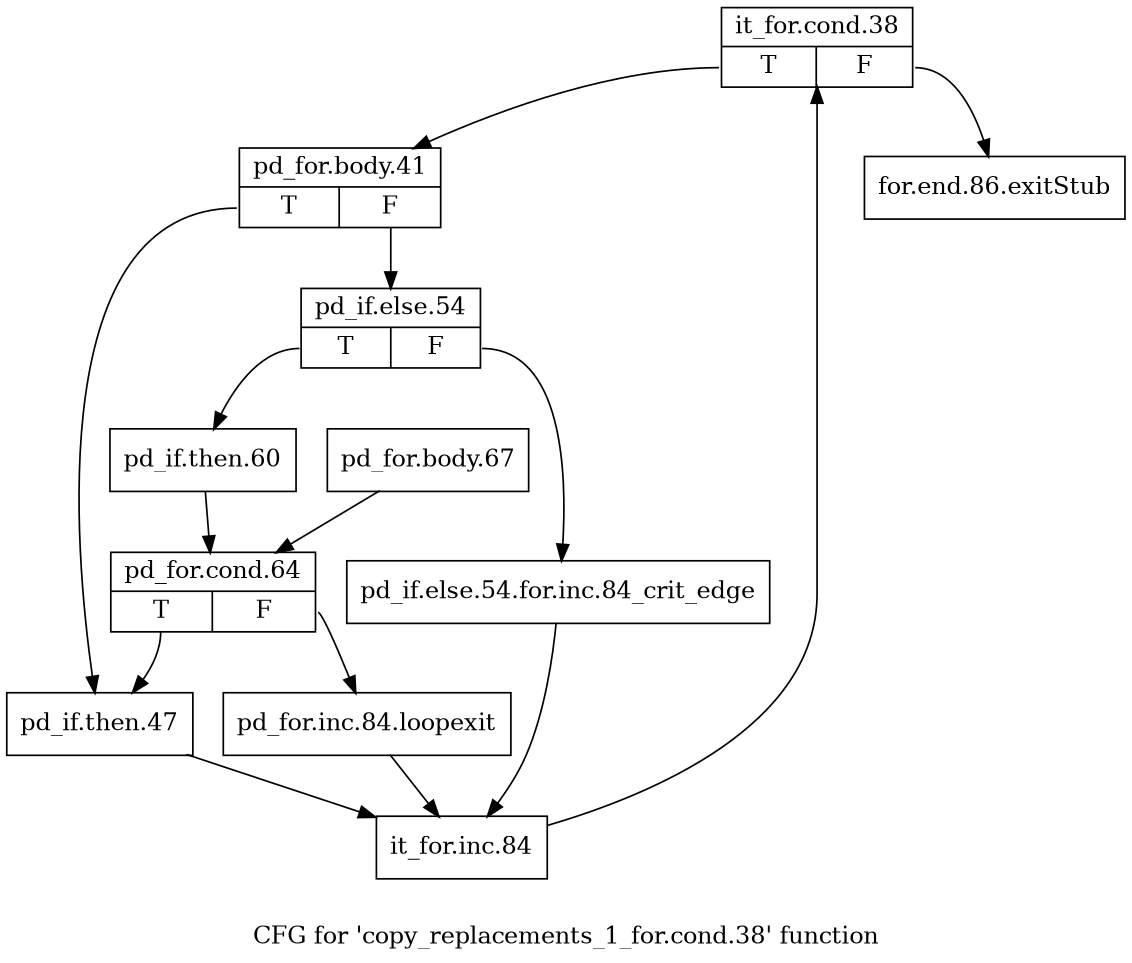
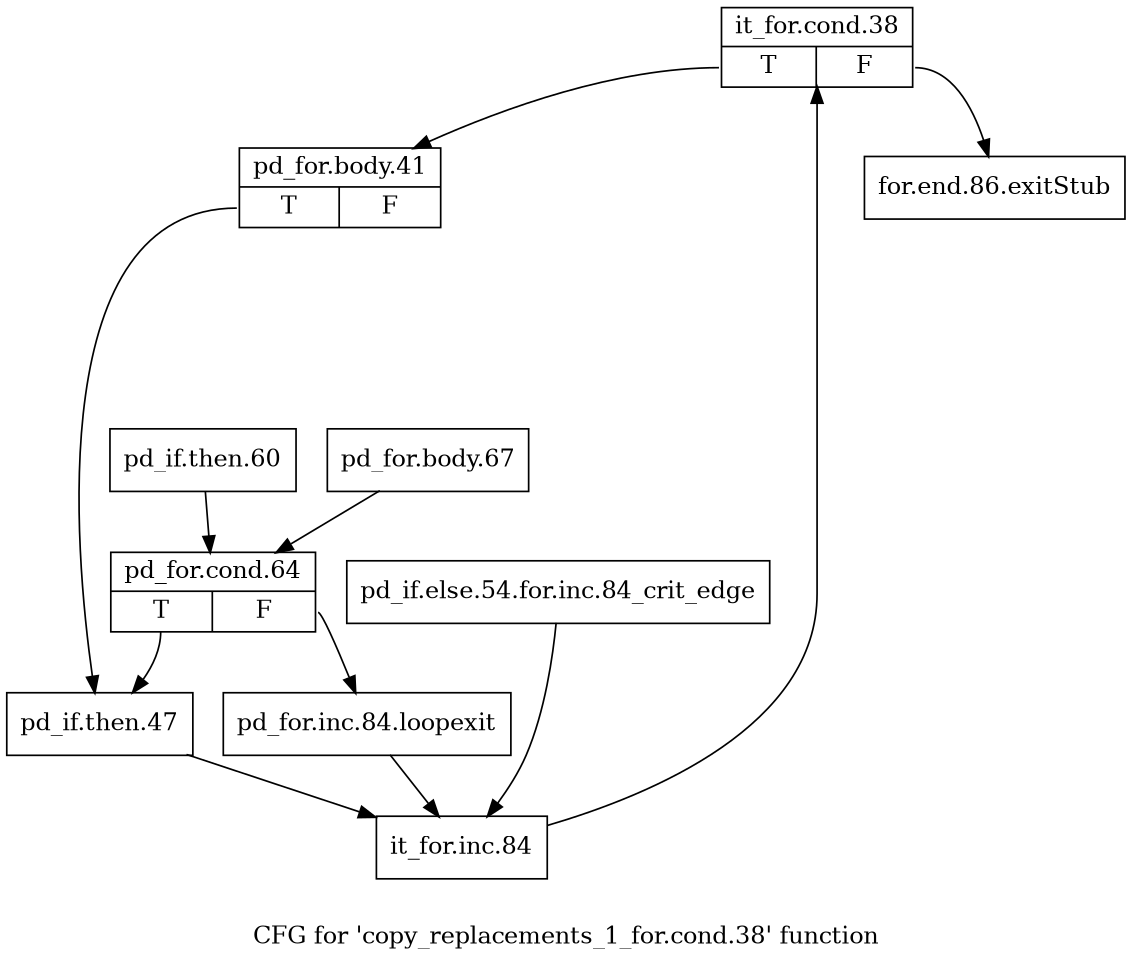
(391, 328) -> none
